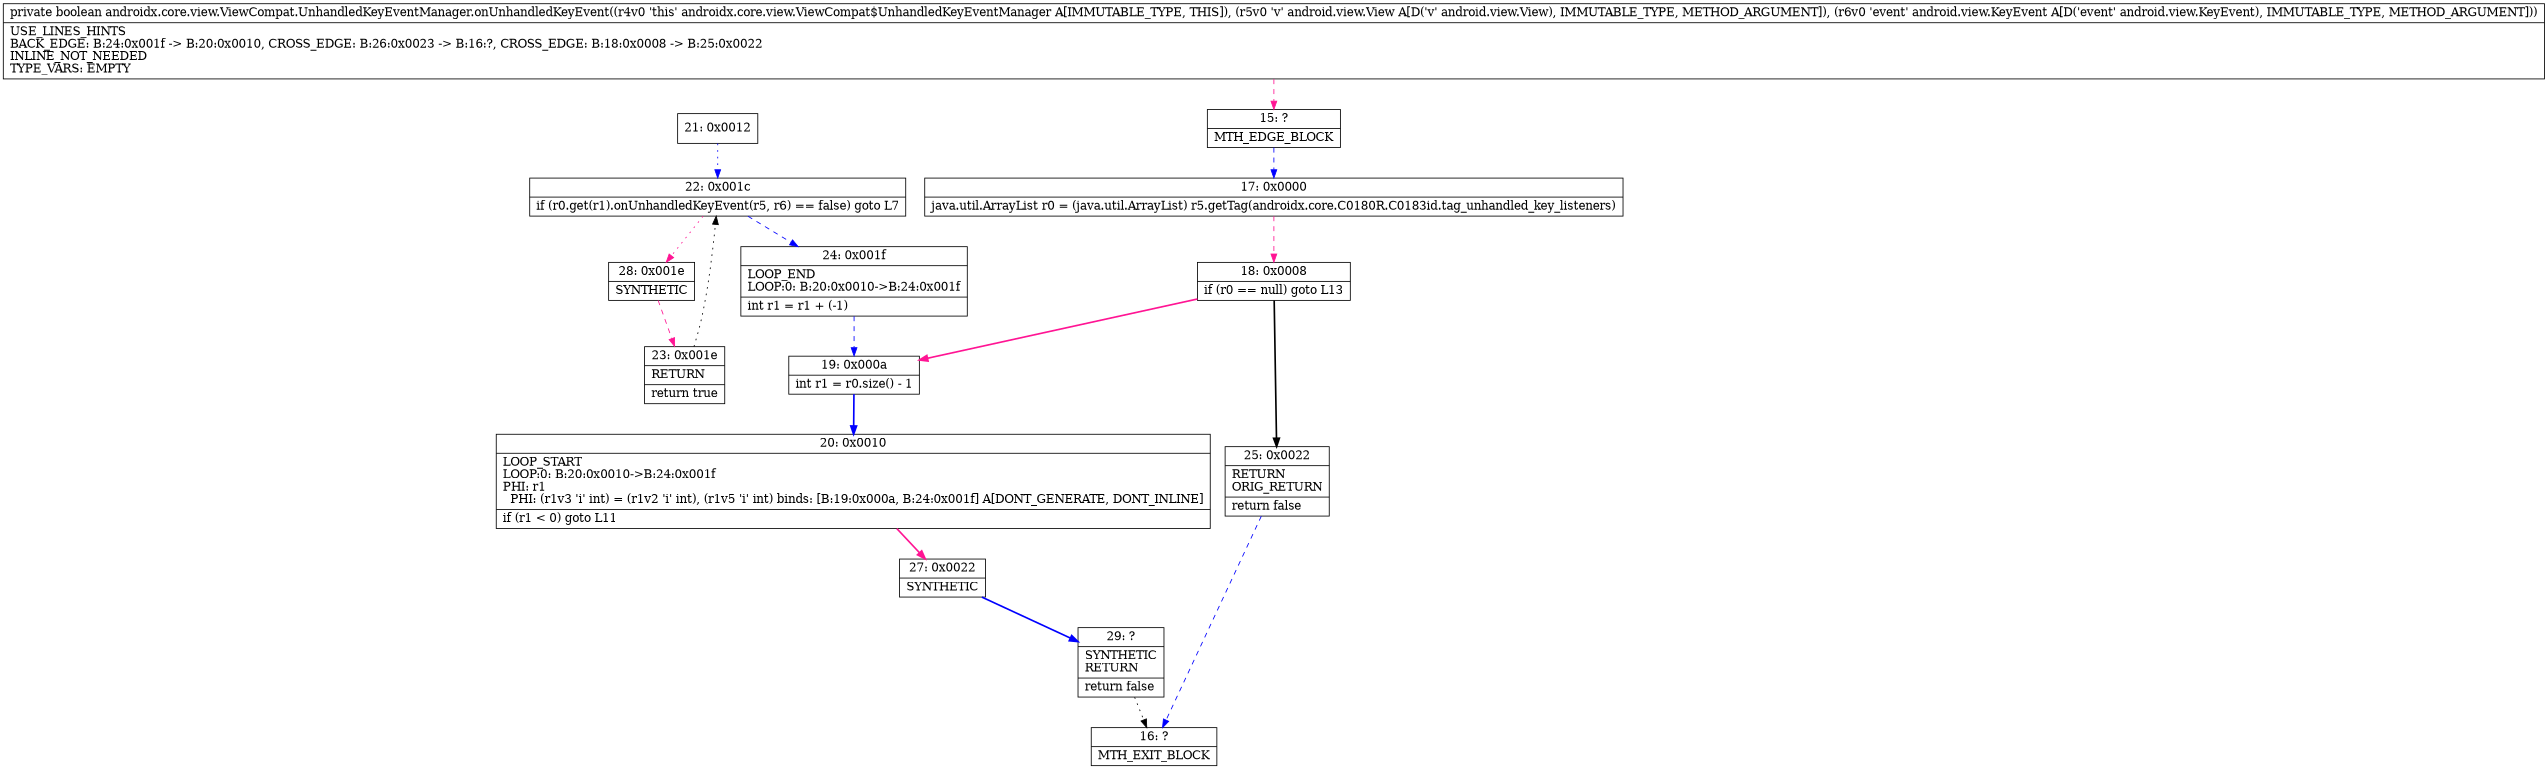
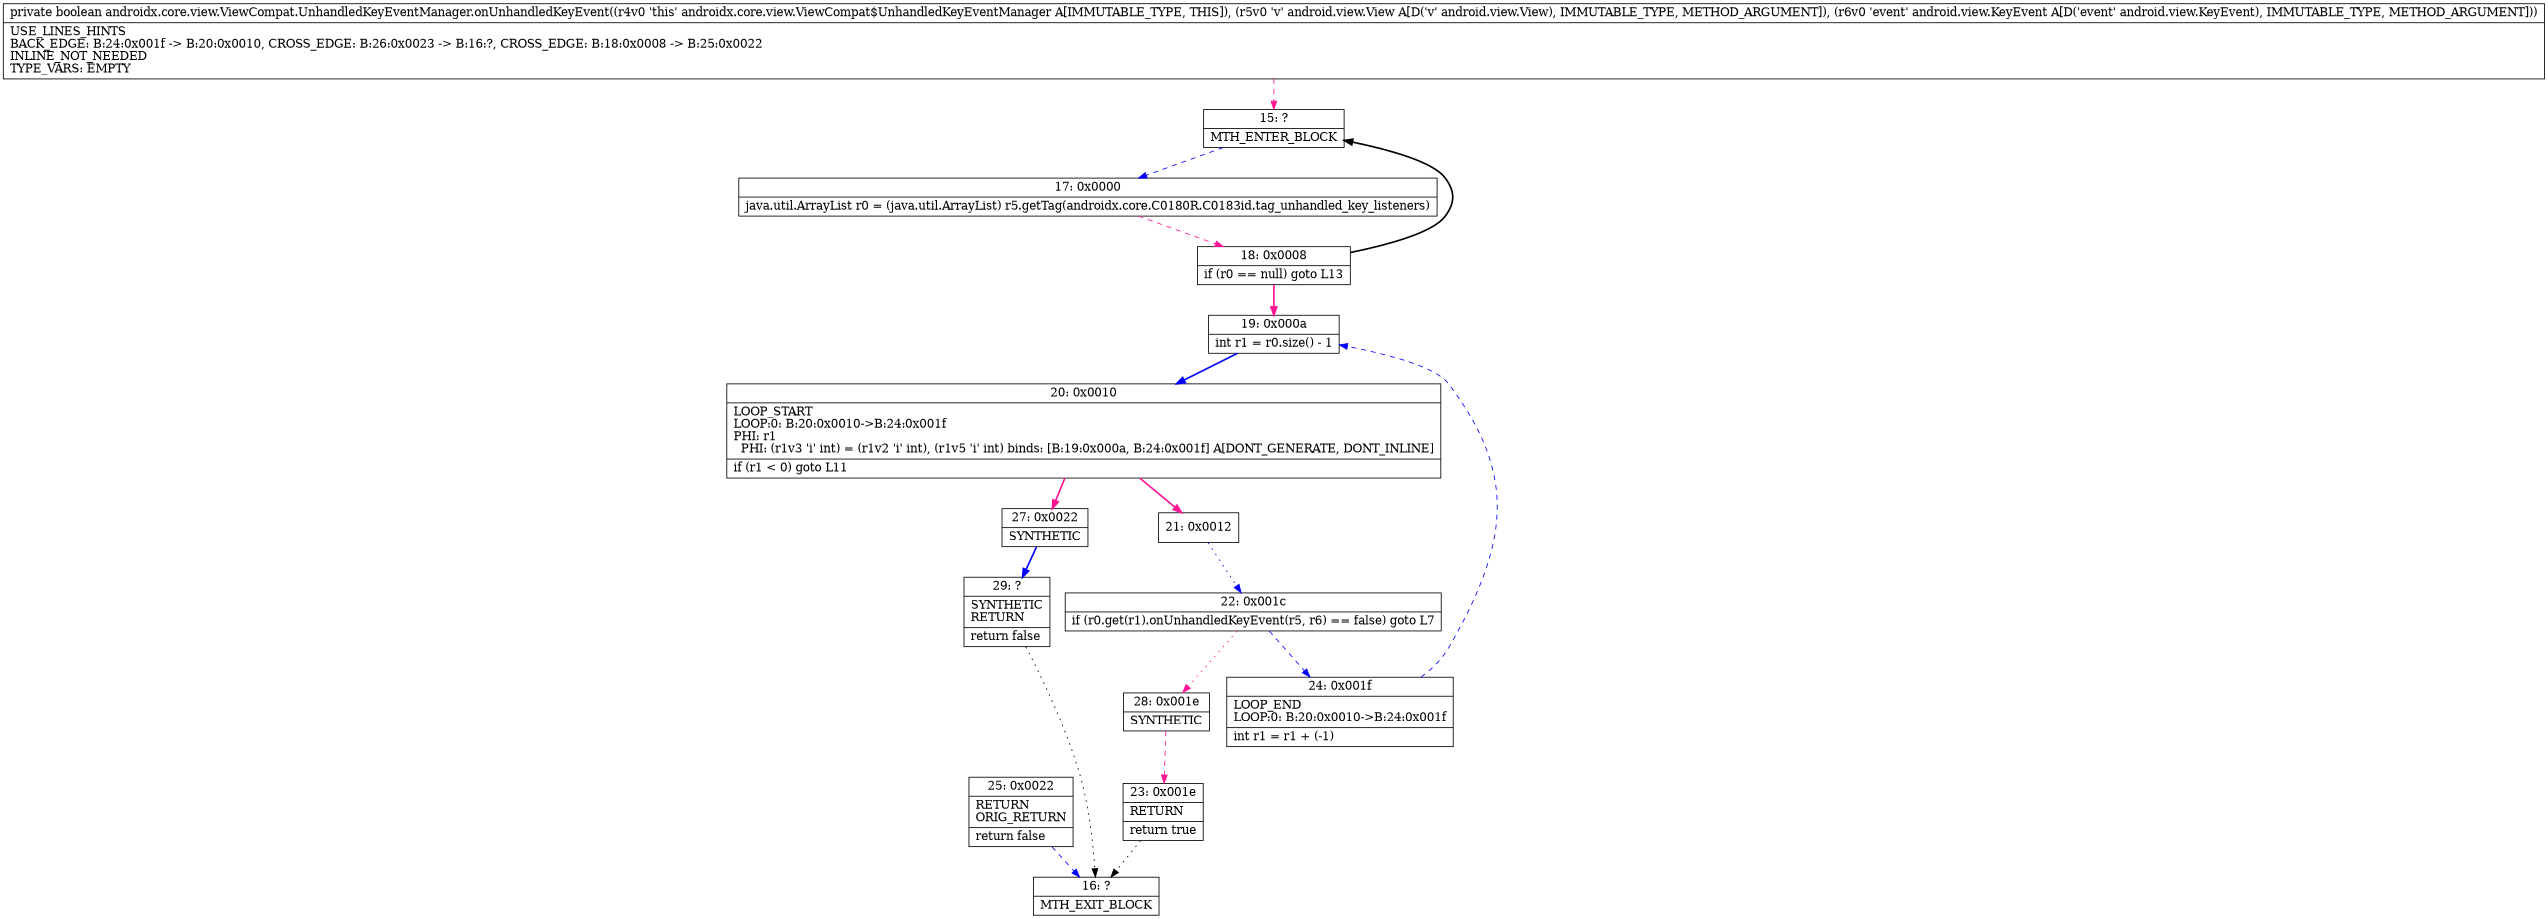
(1274, 138) -> (1274, 138)
(708, 286) -> (1128, 856)
(1275, 369) -> (1453, 198)
none -> (1158, 493)
